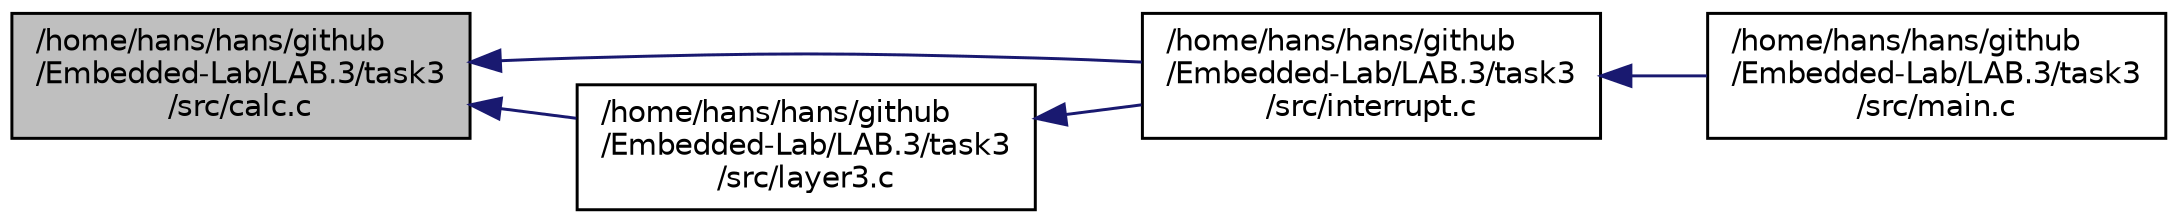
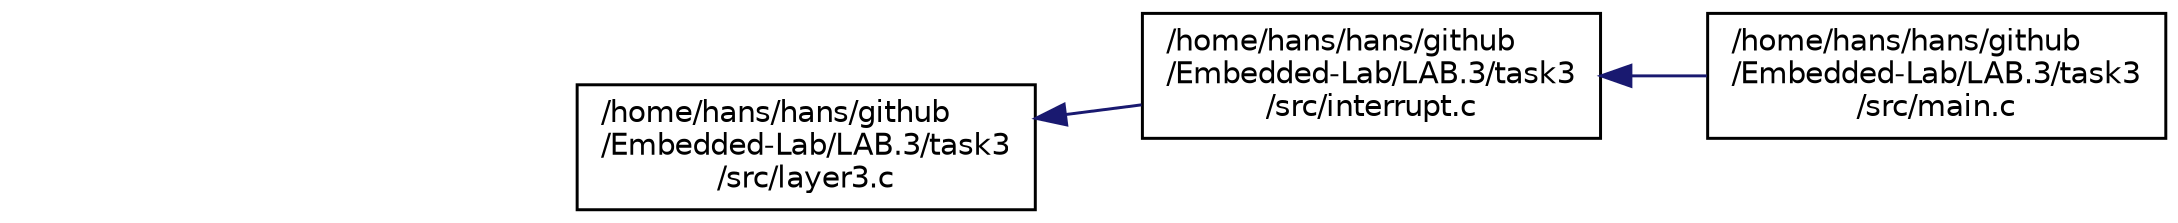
(241, 76) -> none
